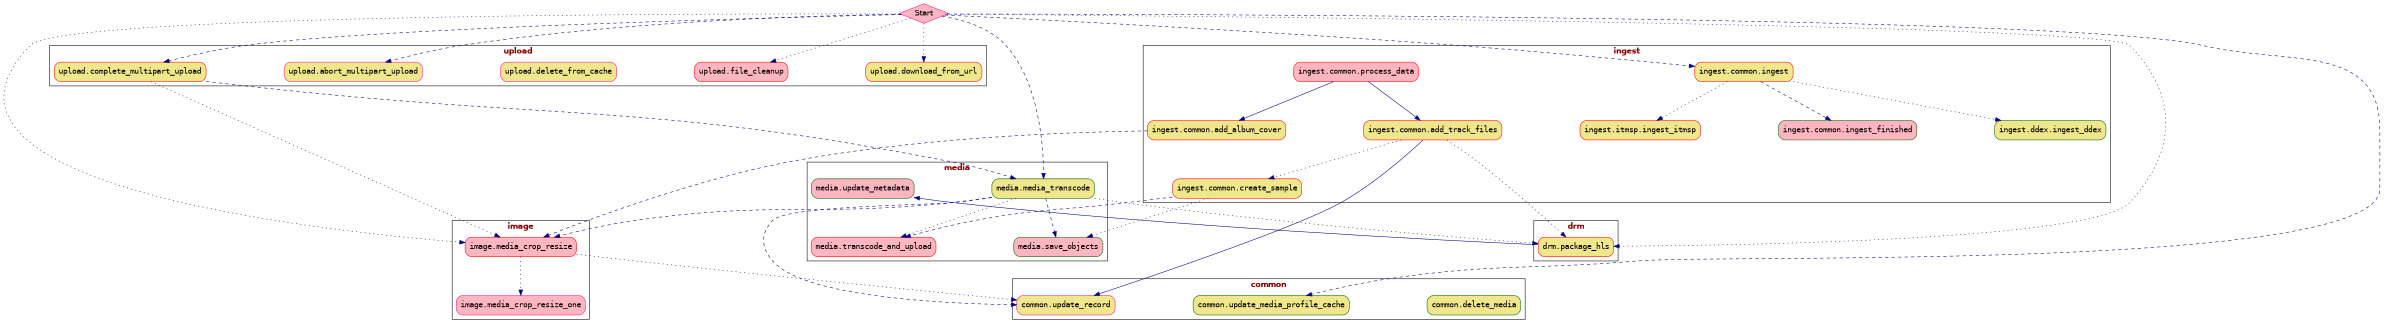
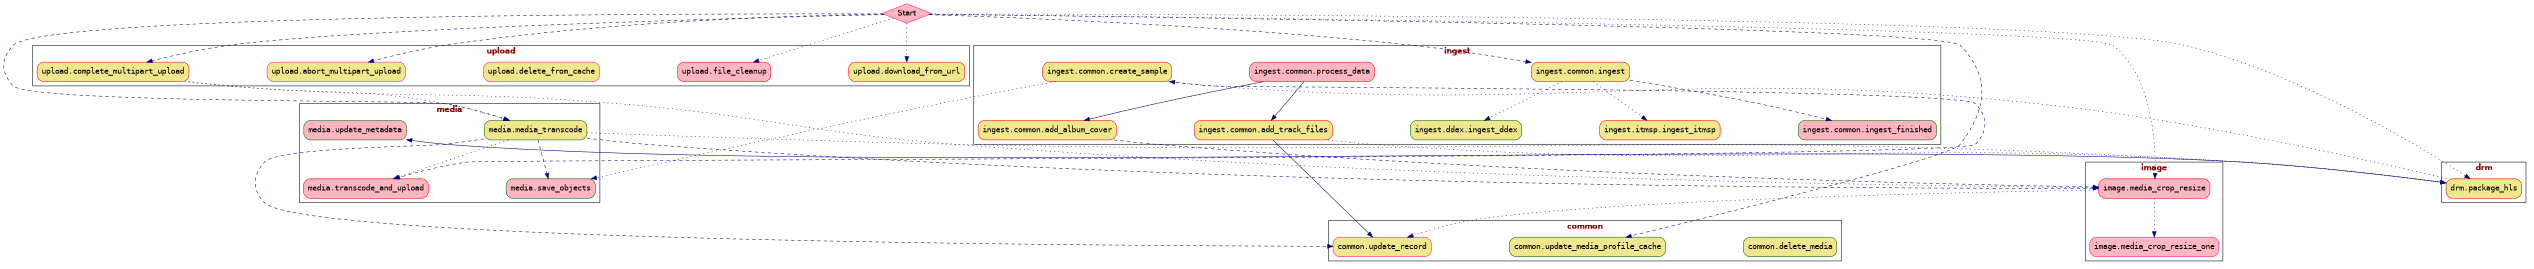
(610, 115) -> (411, 98)
(1338, 159) -> (1814, 89)
